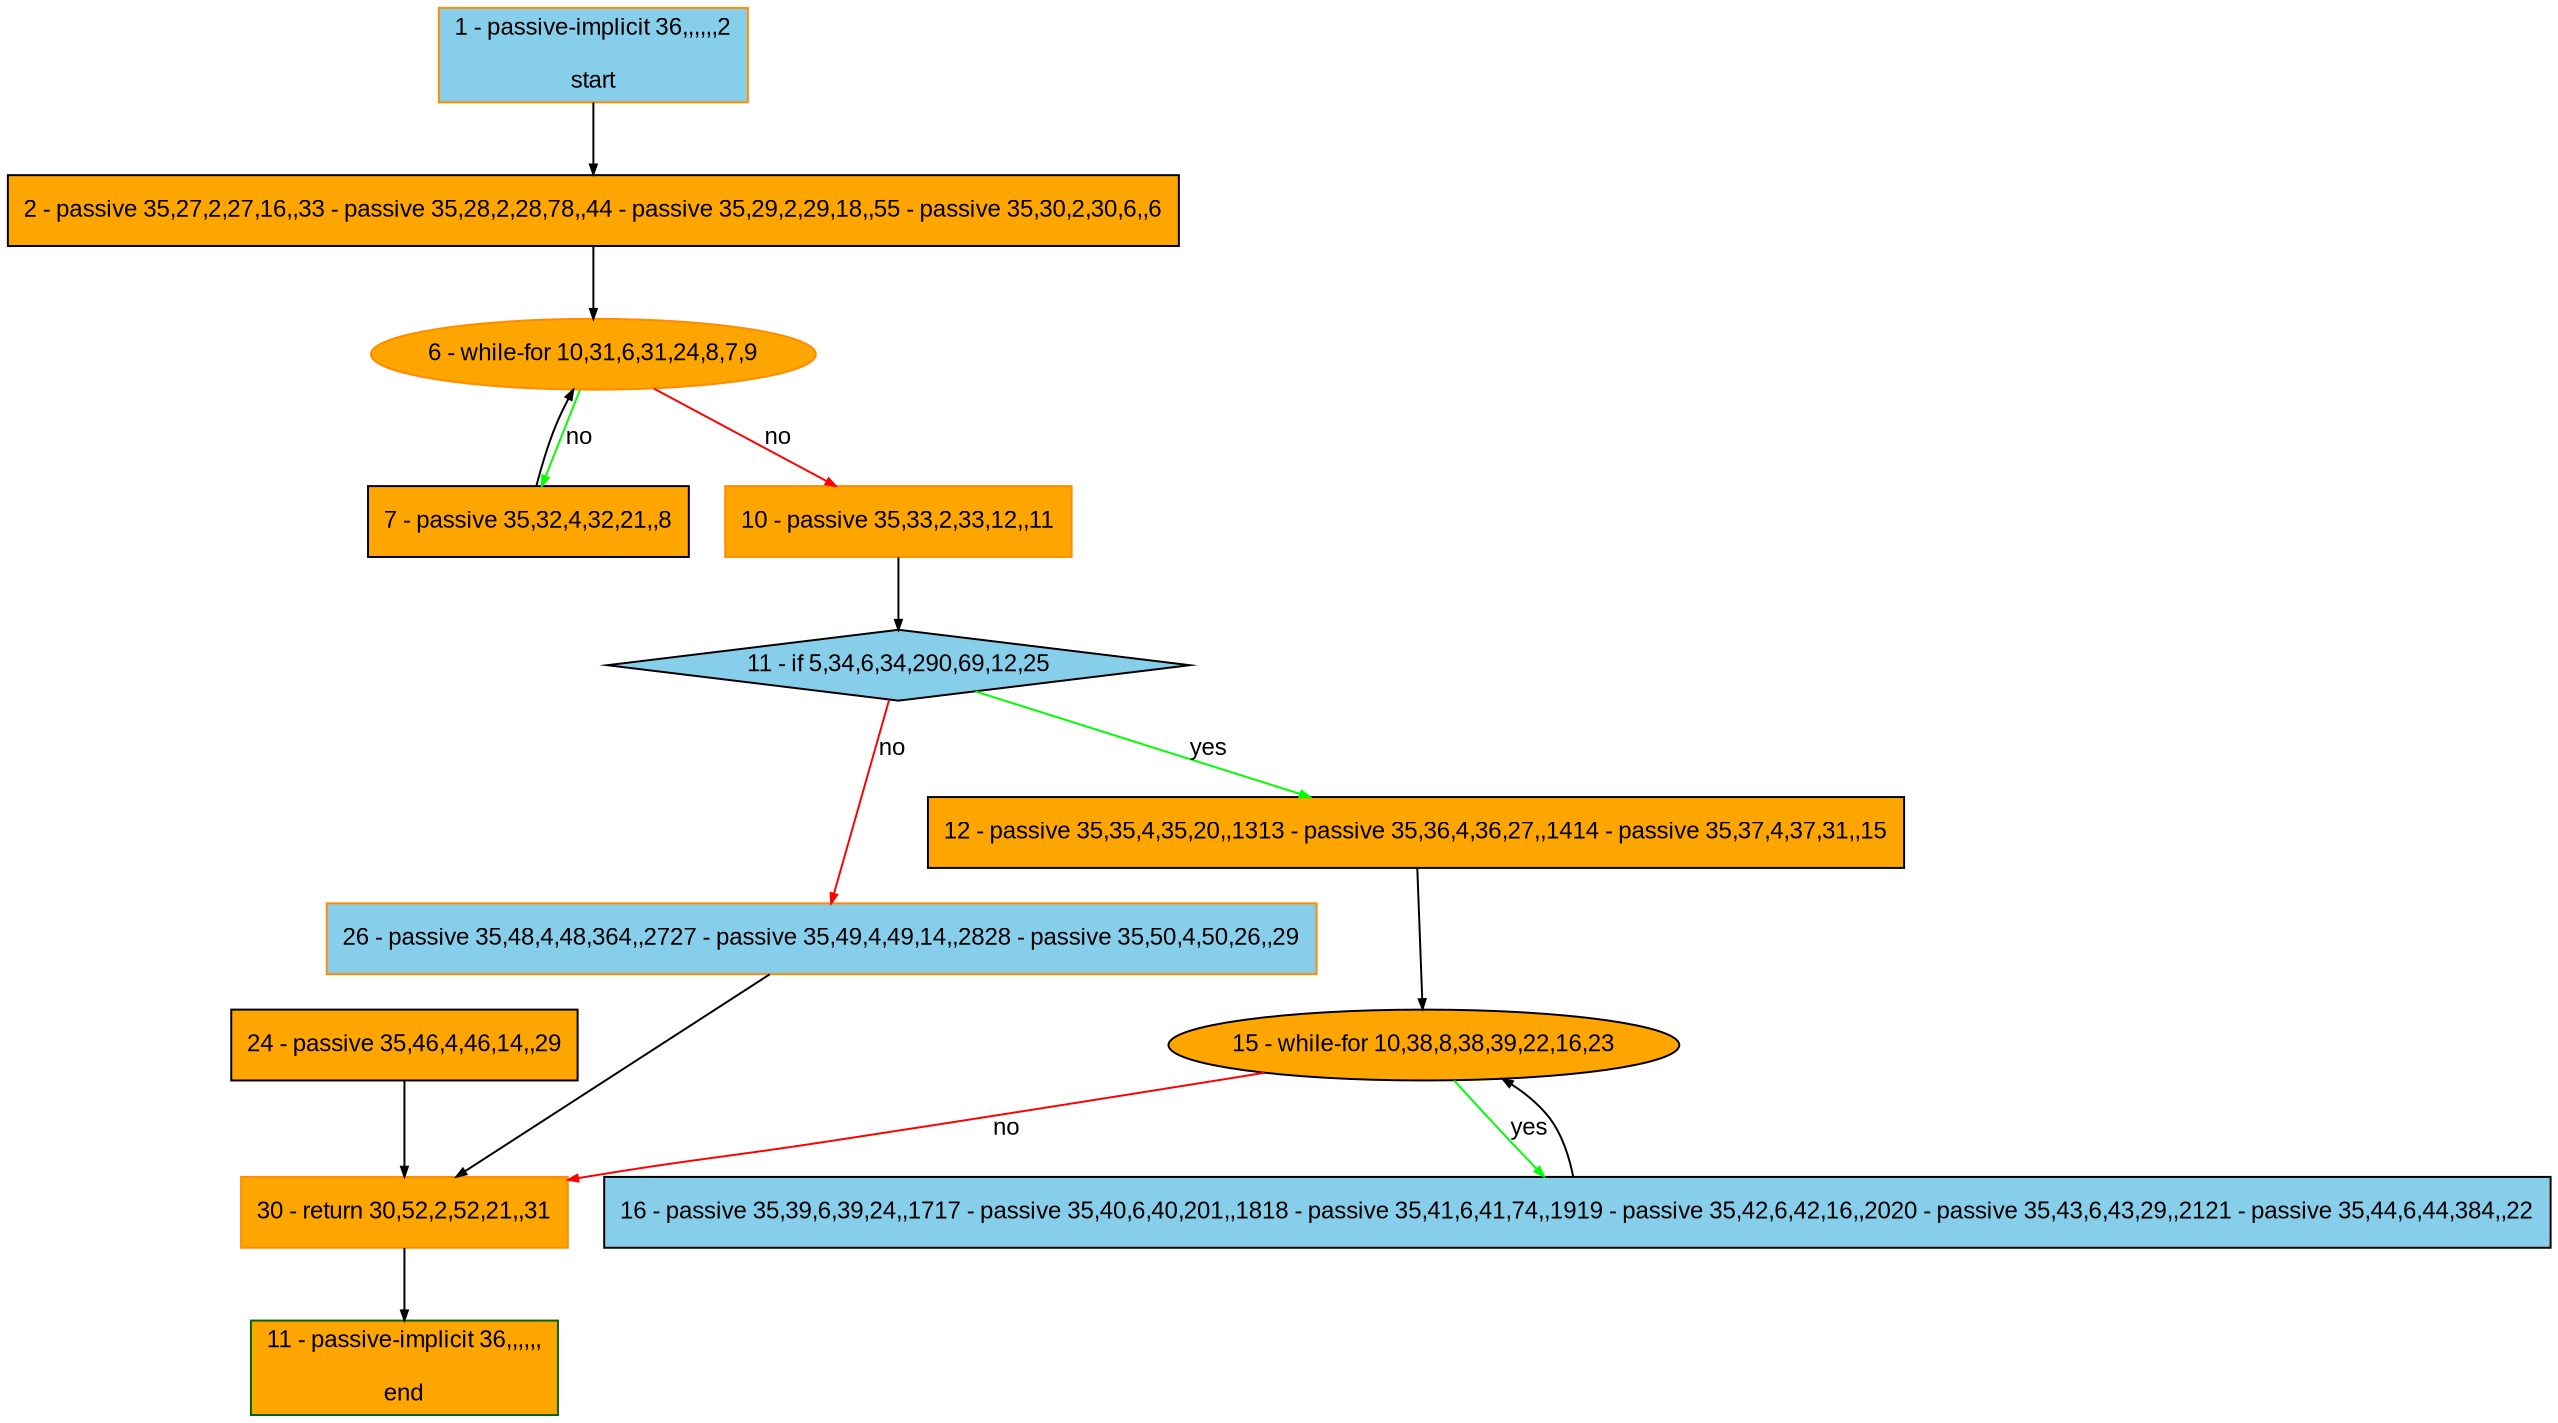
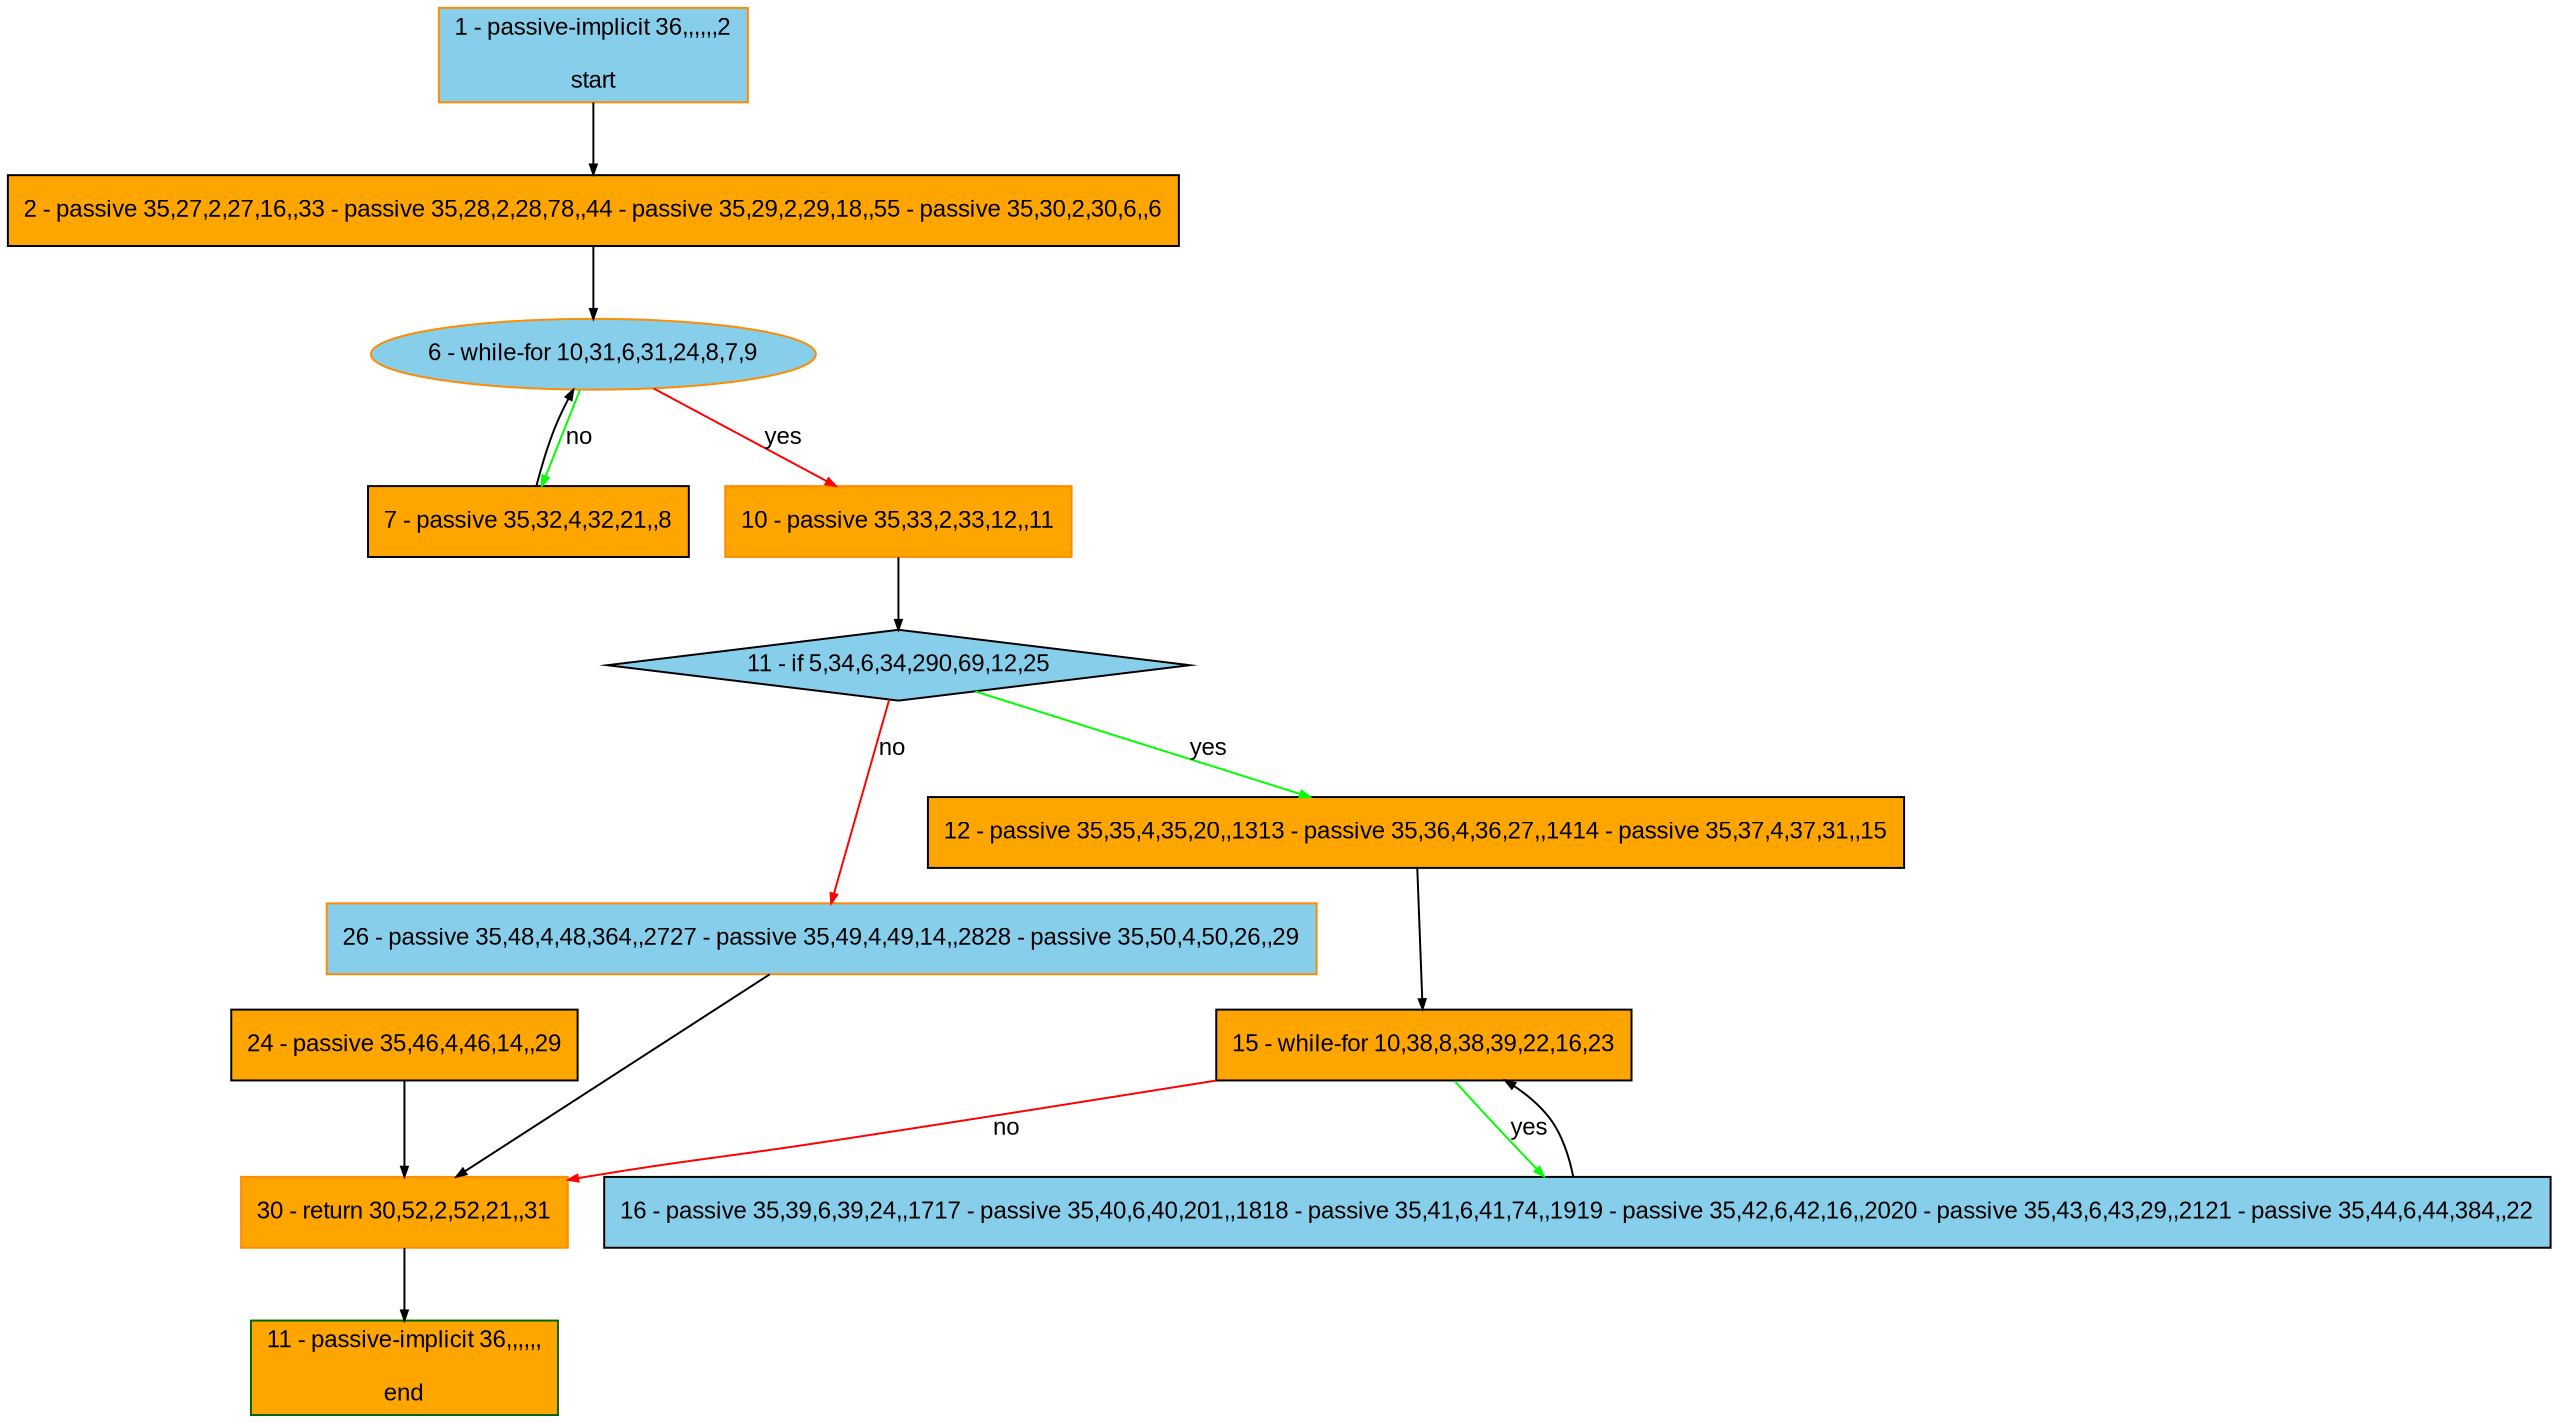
(593, 354) -> (593, 354)
(778, 438) -> (783, 438)
(1424, 1045) -> (1424, 1045)
